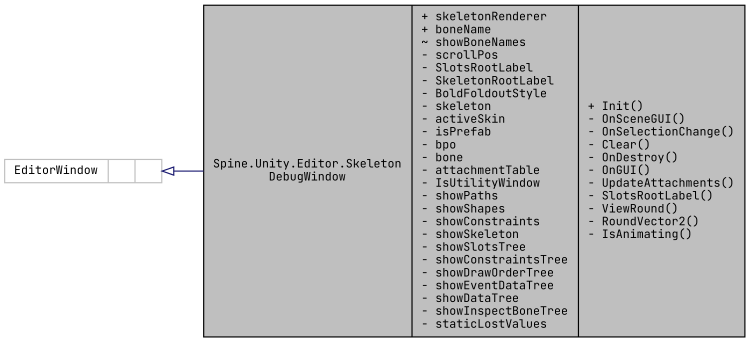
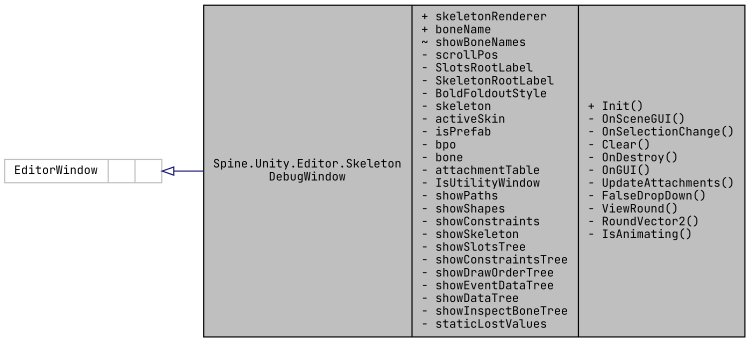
(651, 196) -> (648, 196)
